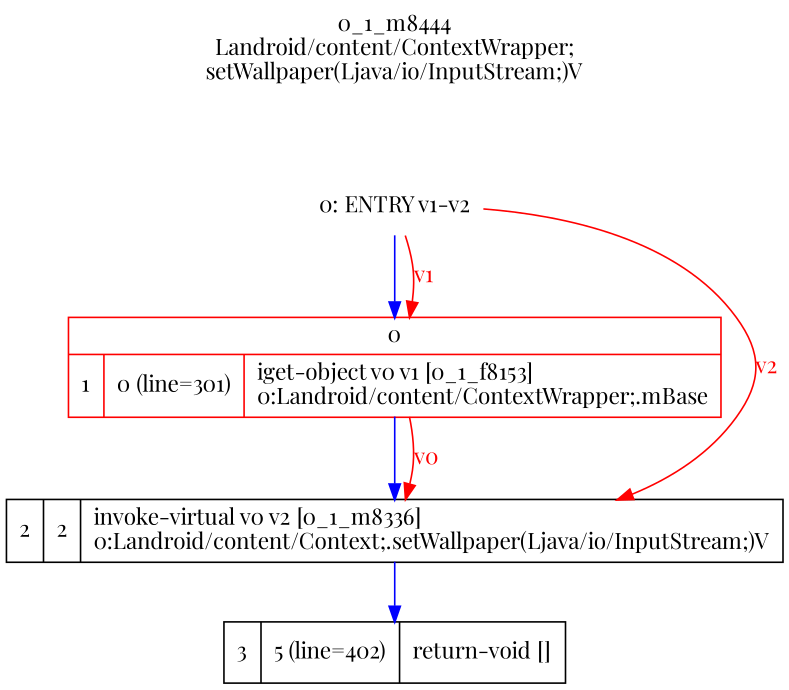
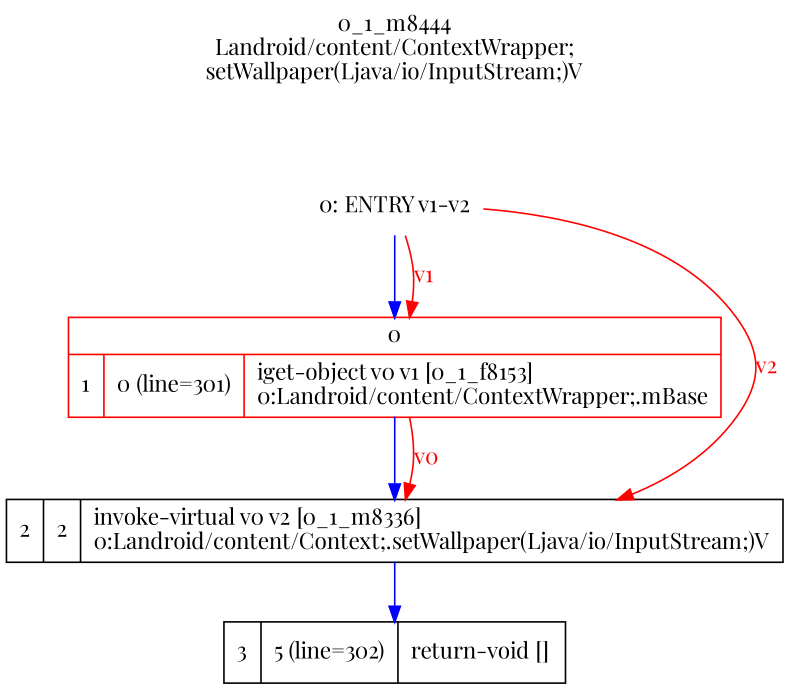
(330, 652) -> (329, 652)
